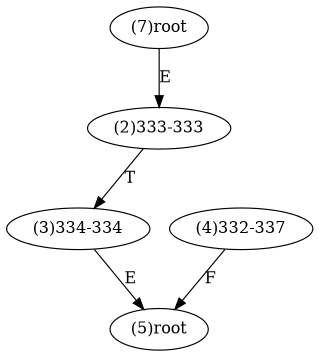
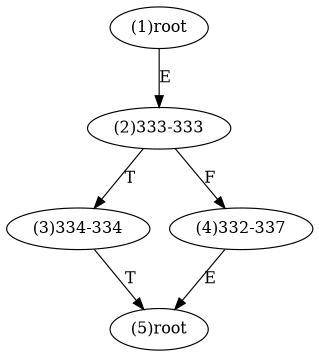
(159, 28) -> (159, 28)
none -> (196, 174)
(131, 279) -> (131, 279)
(211, 279) -> (211, 279)
